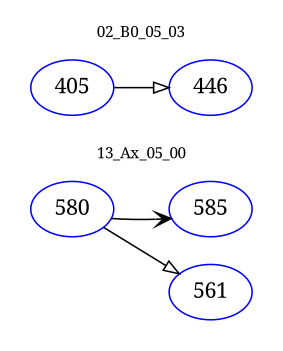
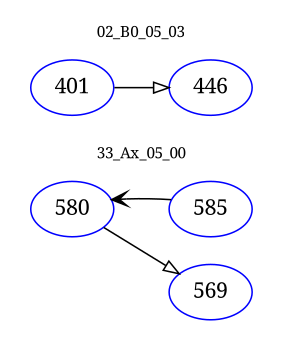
(72, 88) -> (72, 88)
(141, 155) -> (141, 155)
(134, 219) -> (149, 199)
(211, 292) -> (211, 292)
